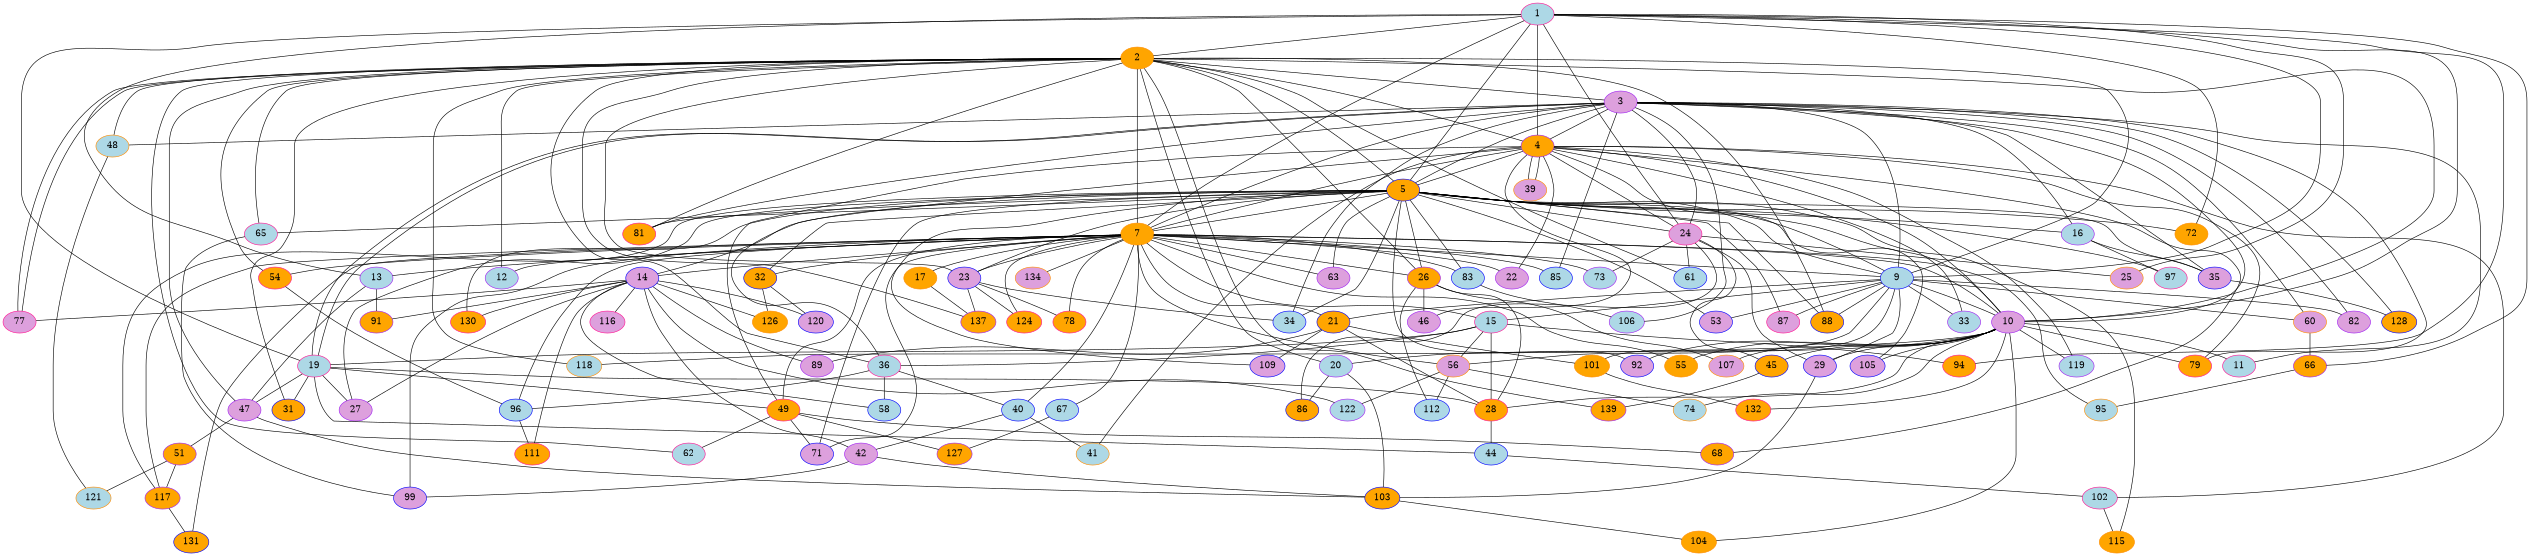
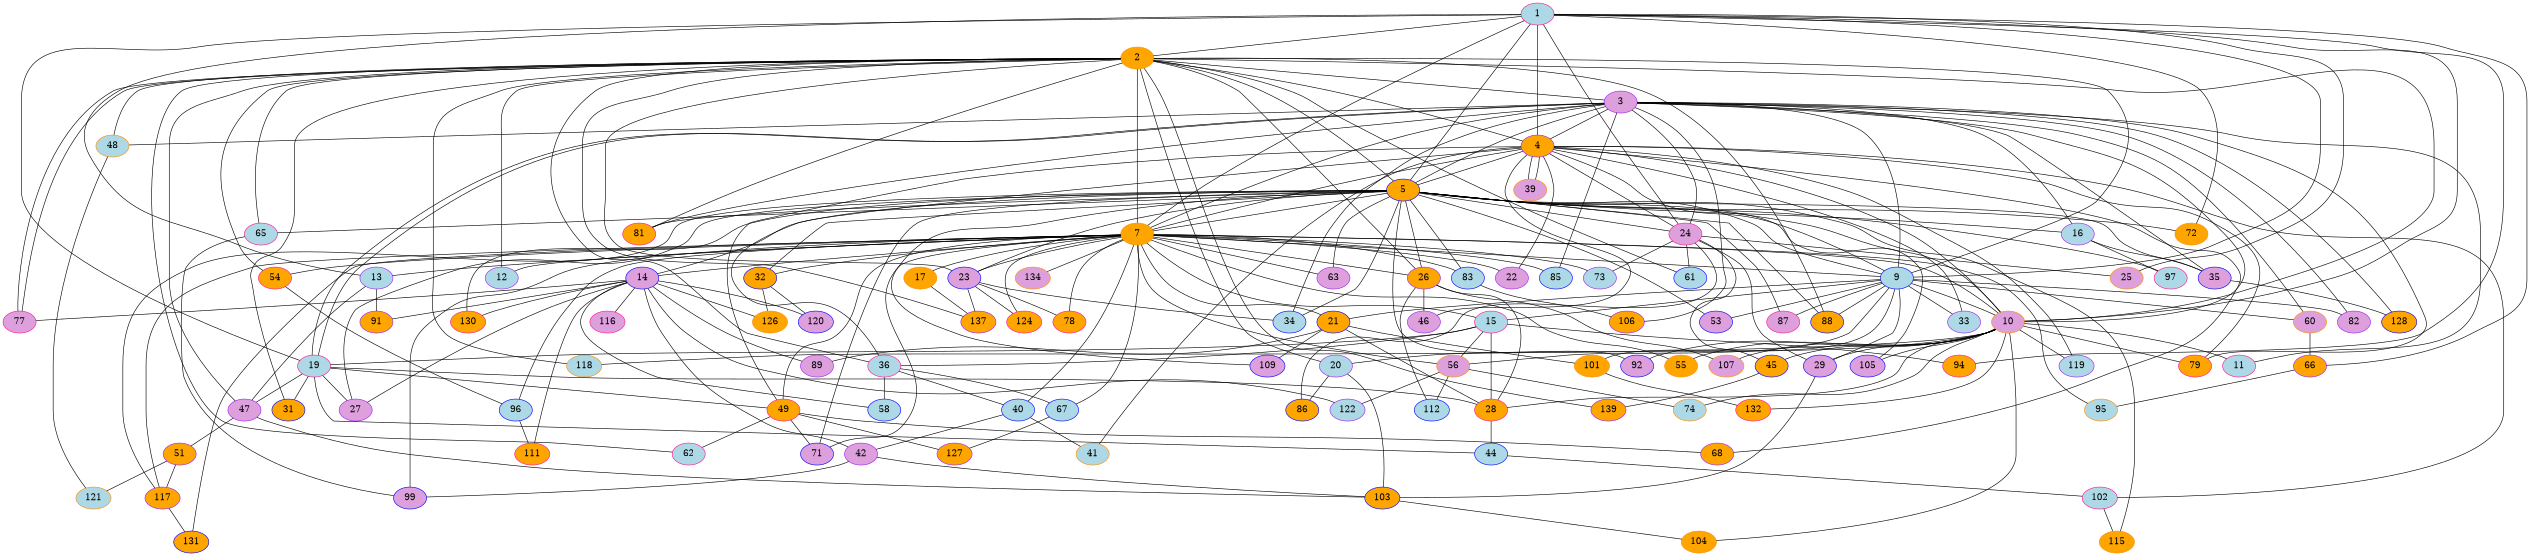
(1627, 322) -> (1627, 322)
(2008, 322) -> (2008, 322)
(701, 395) -> (983, 384)
